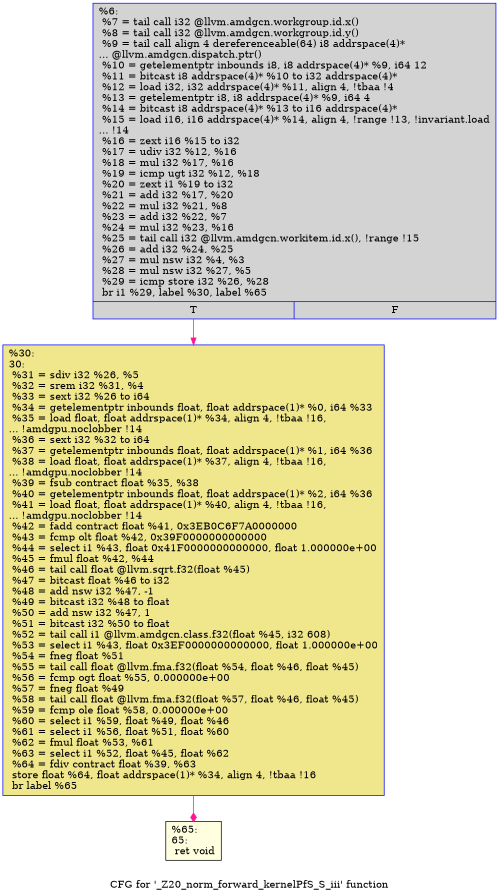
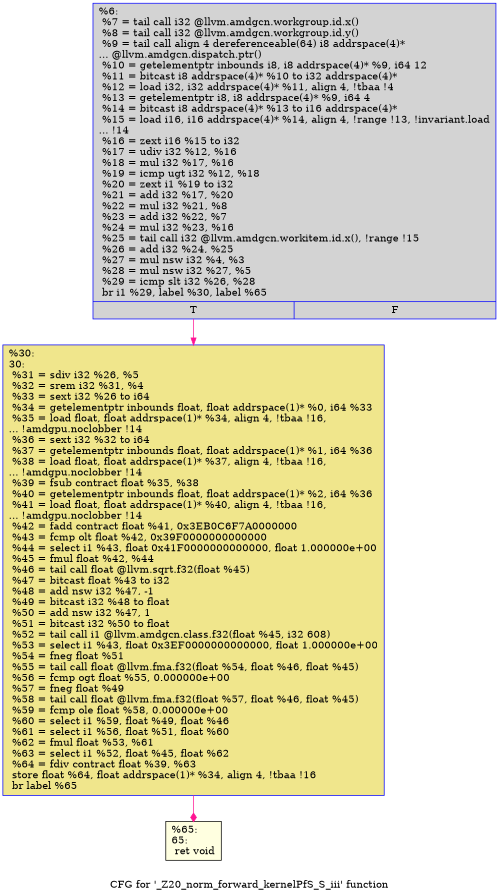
(184, 282) -> (177, 282)
(89, 581) -> (89, 581)
